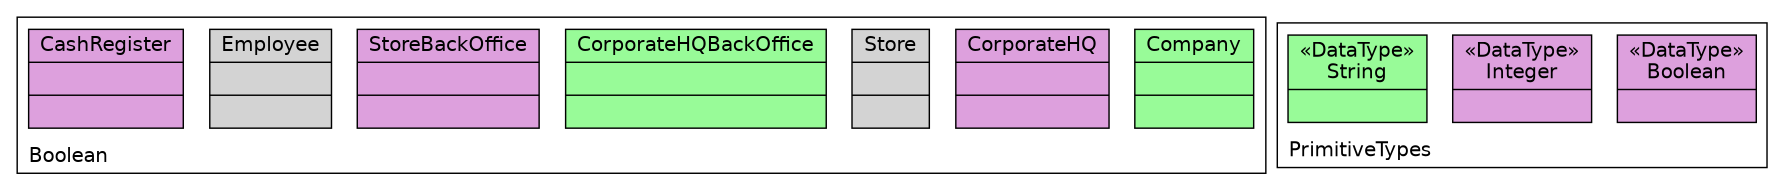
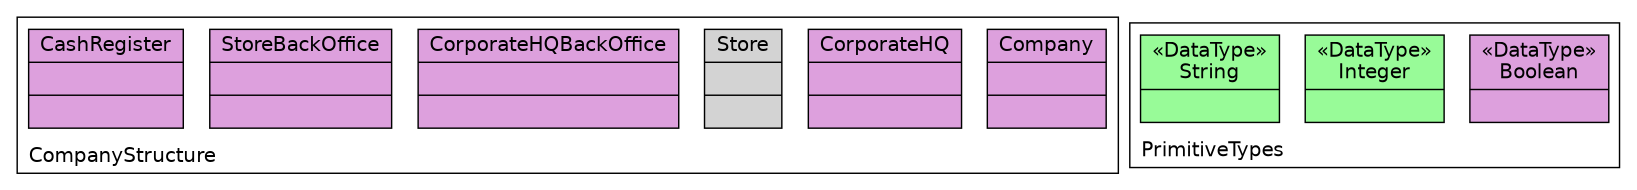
(271, 79) -> none
(696, 79) -> (548, 79)
(1194, 79) -> (1047, 79)
(1522, 79) -> (1375, 79)
(69, 157) -> (122, 157)
